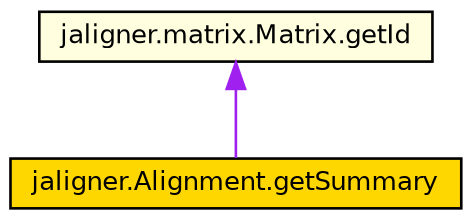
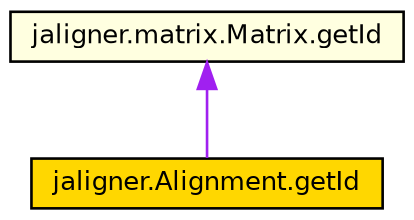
(236, 183) -> (207, 183)
